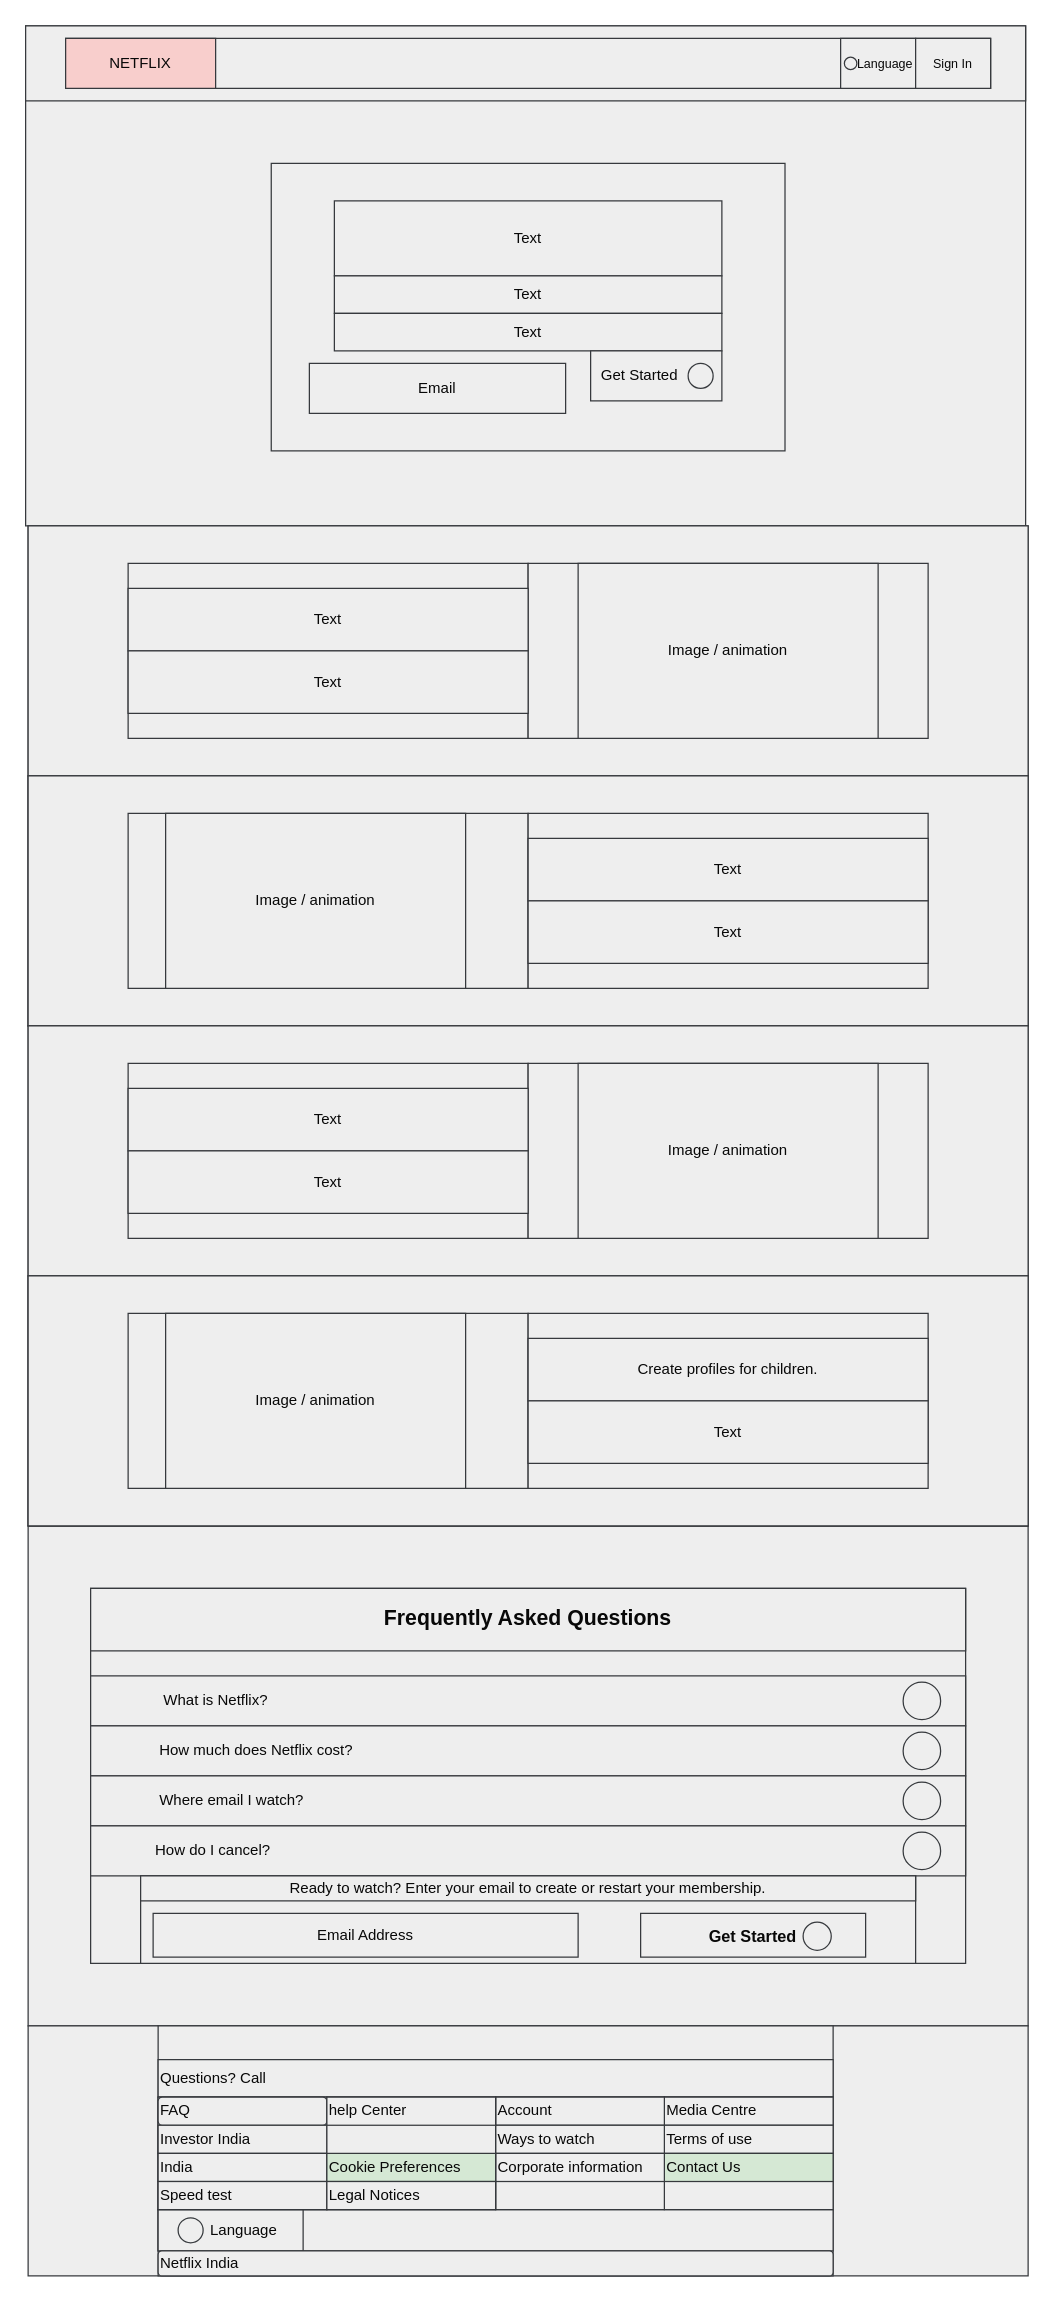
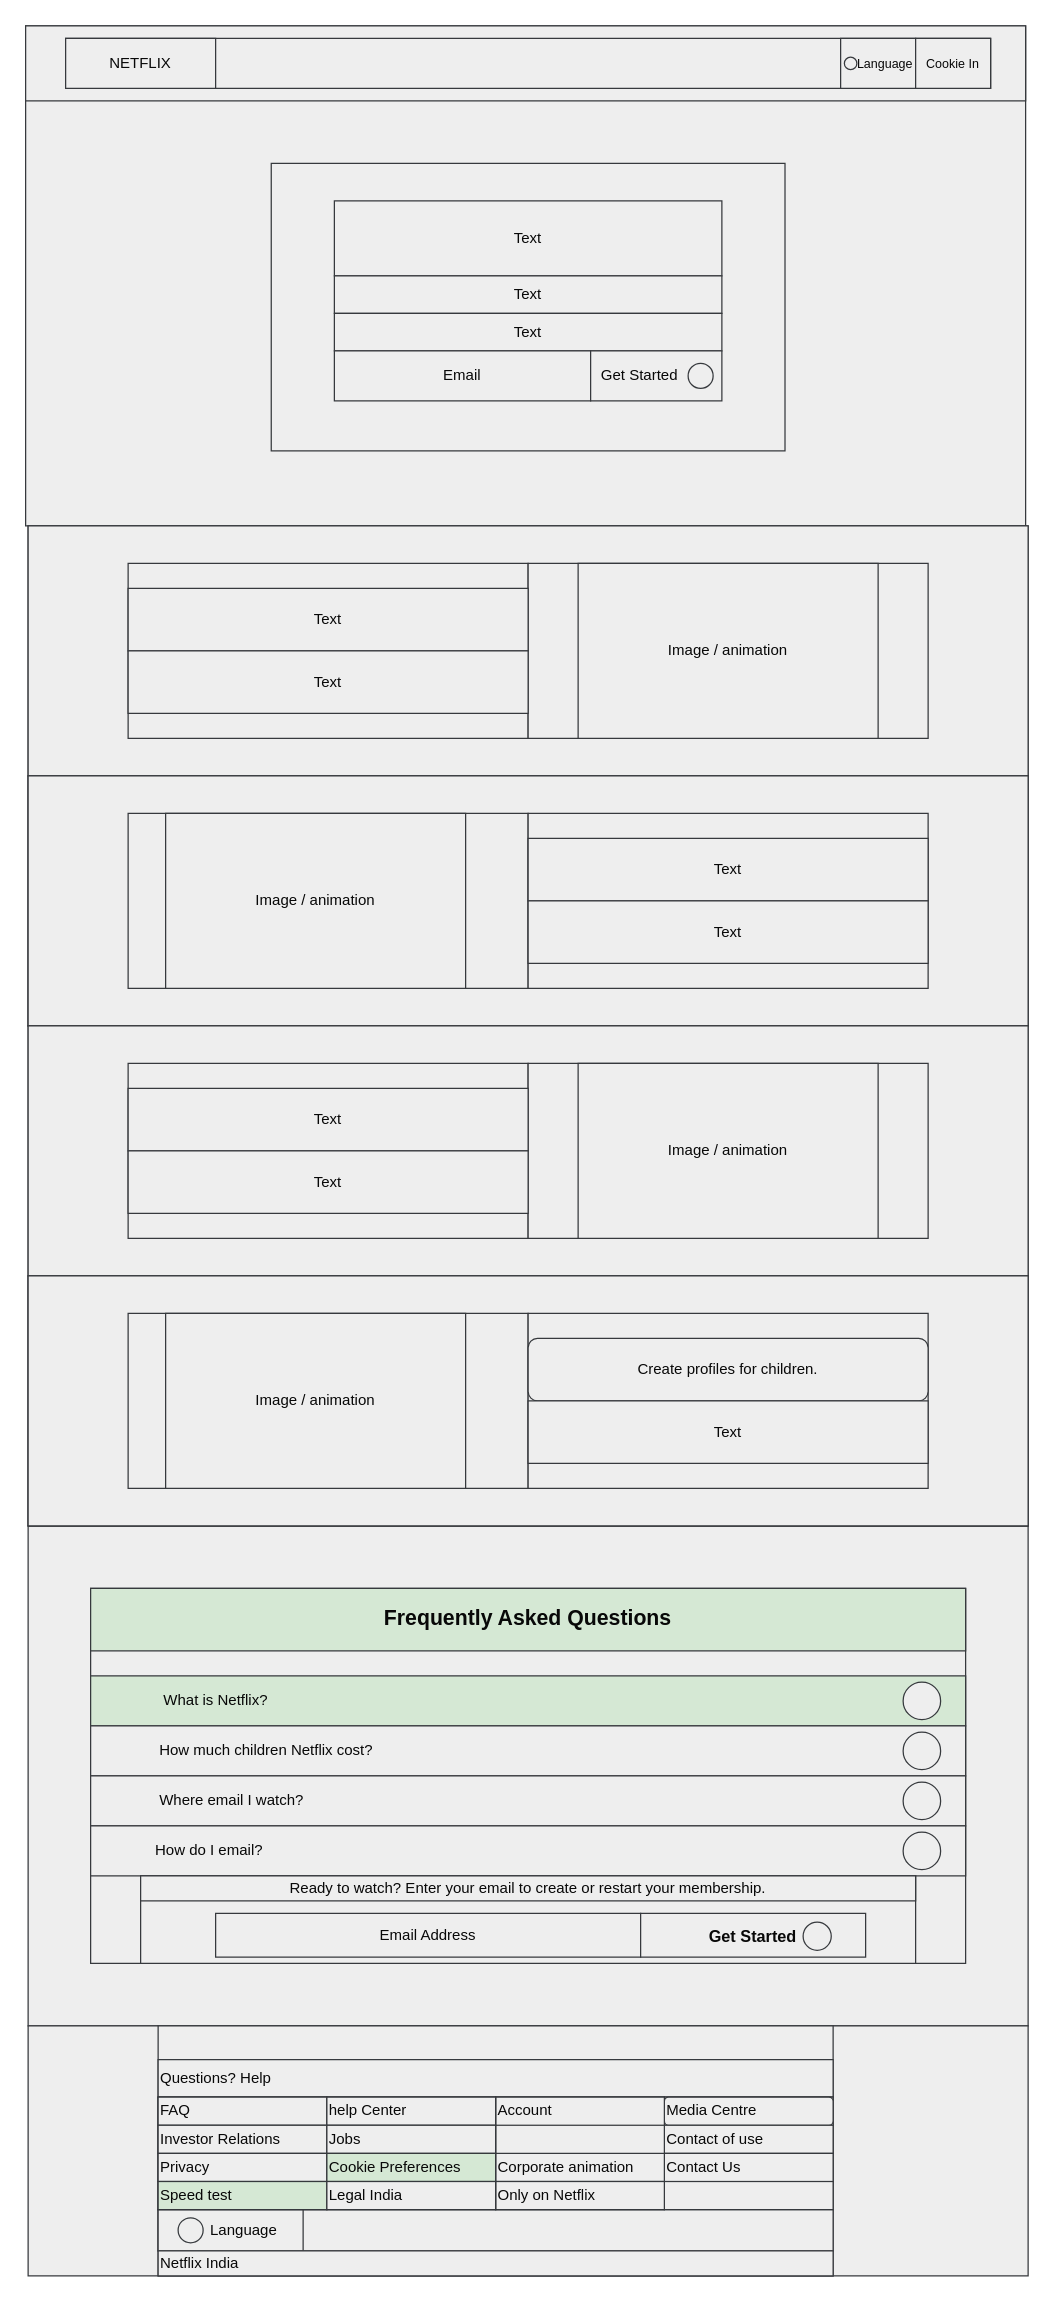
(141, 63) -> (141, 63)
(953, 63) -> (953, 63)
(438, 388) -> (463, 376)
(728, 1369) -> (728, 1369)
(528, 1619) -> (528, 1619)
(528, 1701) -> (528, 1701)
(195, 1751) -> (208, 1751)
(153, 1851) -> (146, 1851)
(366, 1935) -> (428, 1935)
(216, 2078) -> (218, 2078)
(243, 2111) -> (243, 2111)
(749, 2111) -> (749, 2111)
(216, 2139) -> (230, 2139)
none -> (411, 2139)
(580, 2139) -> none
(713, 2139) -> (722, 2139)
(180, 2167) -> (188, 2167)
(580, 2167) -> (572, 2167)
(749, 2167) -> (749, 2167)
(243, 2195) -> (243, 2195)
none -> (580, 2195)
(378, 2196) -> (370, 2196)
(496, 2263) -> (496, 2263)
